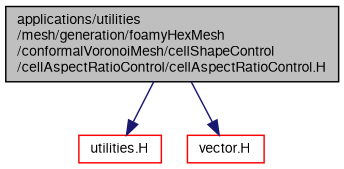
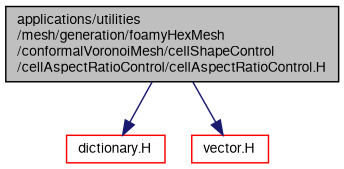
(120, 149) -> (116, 149)
